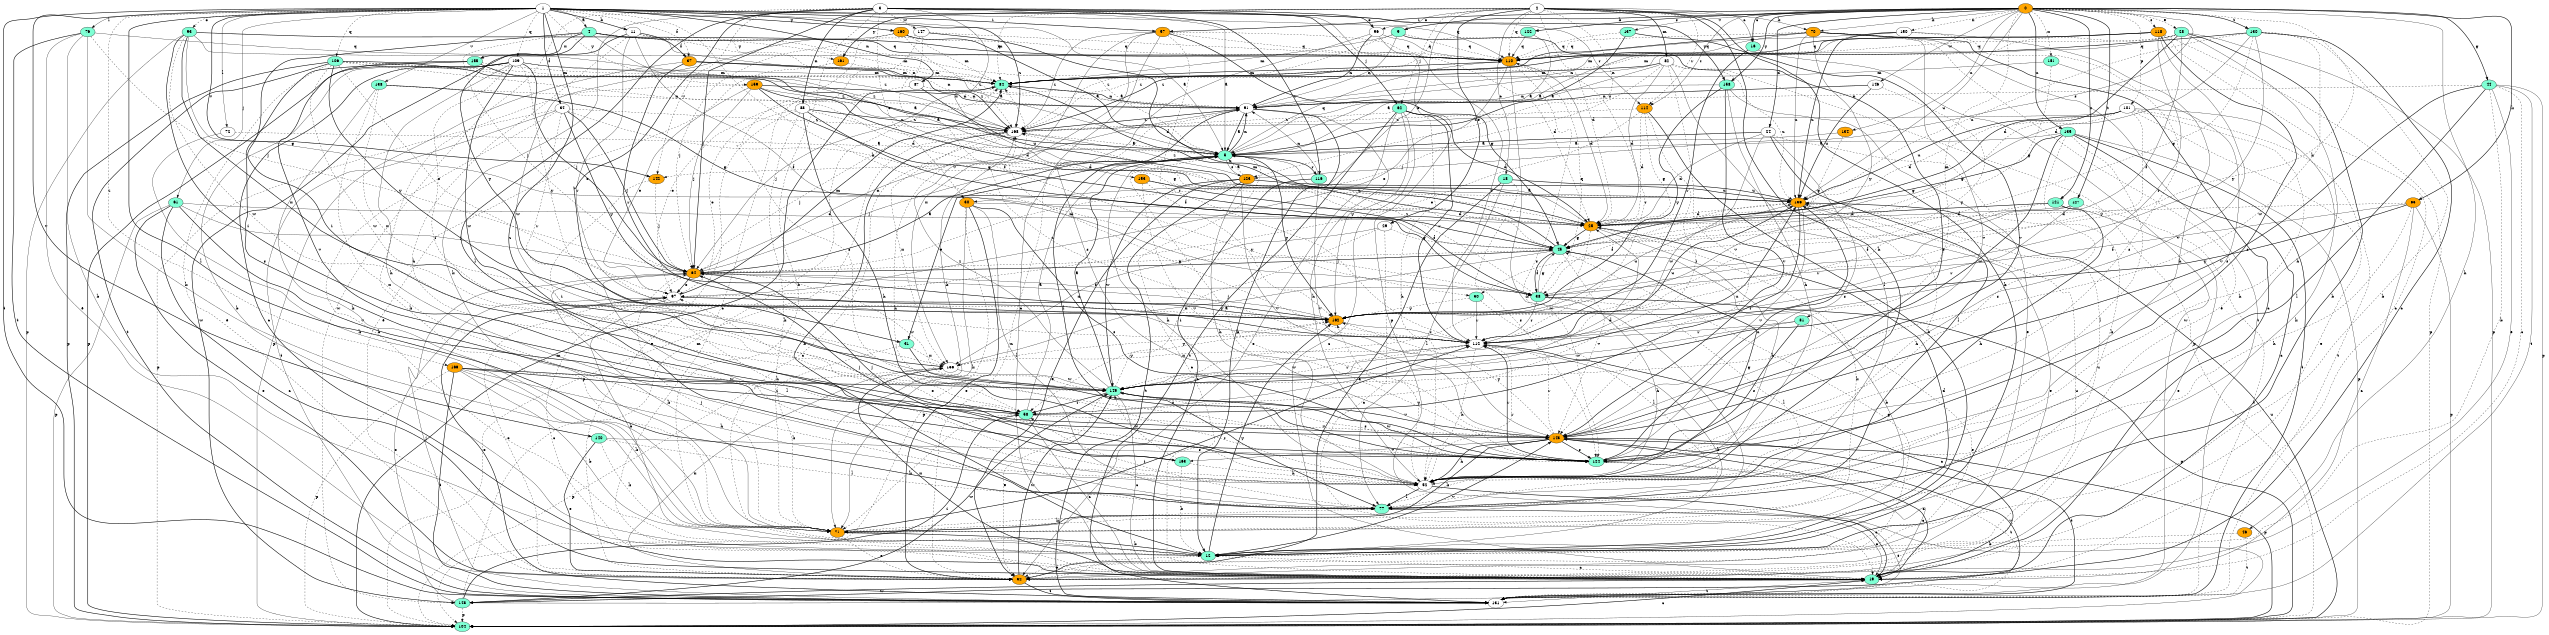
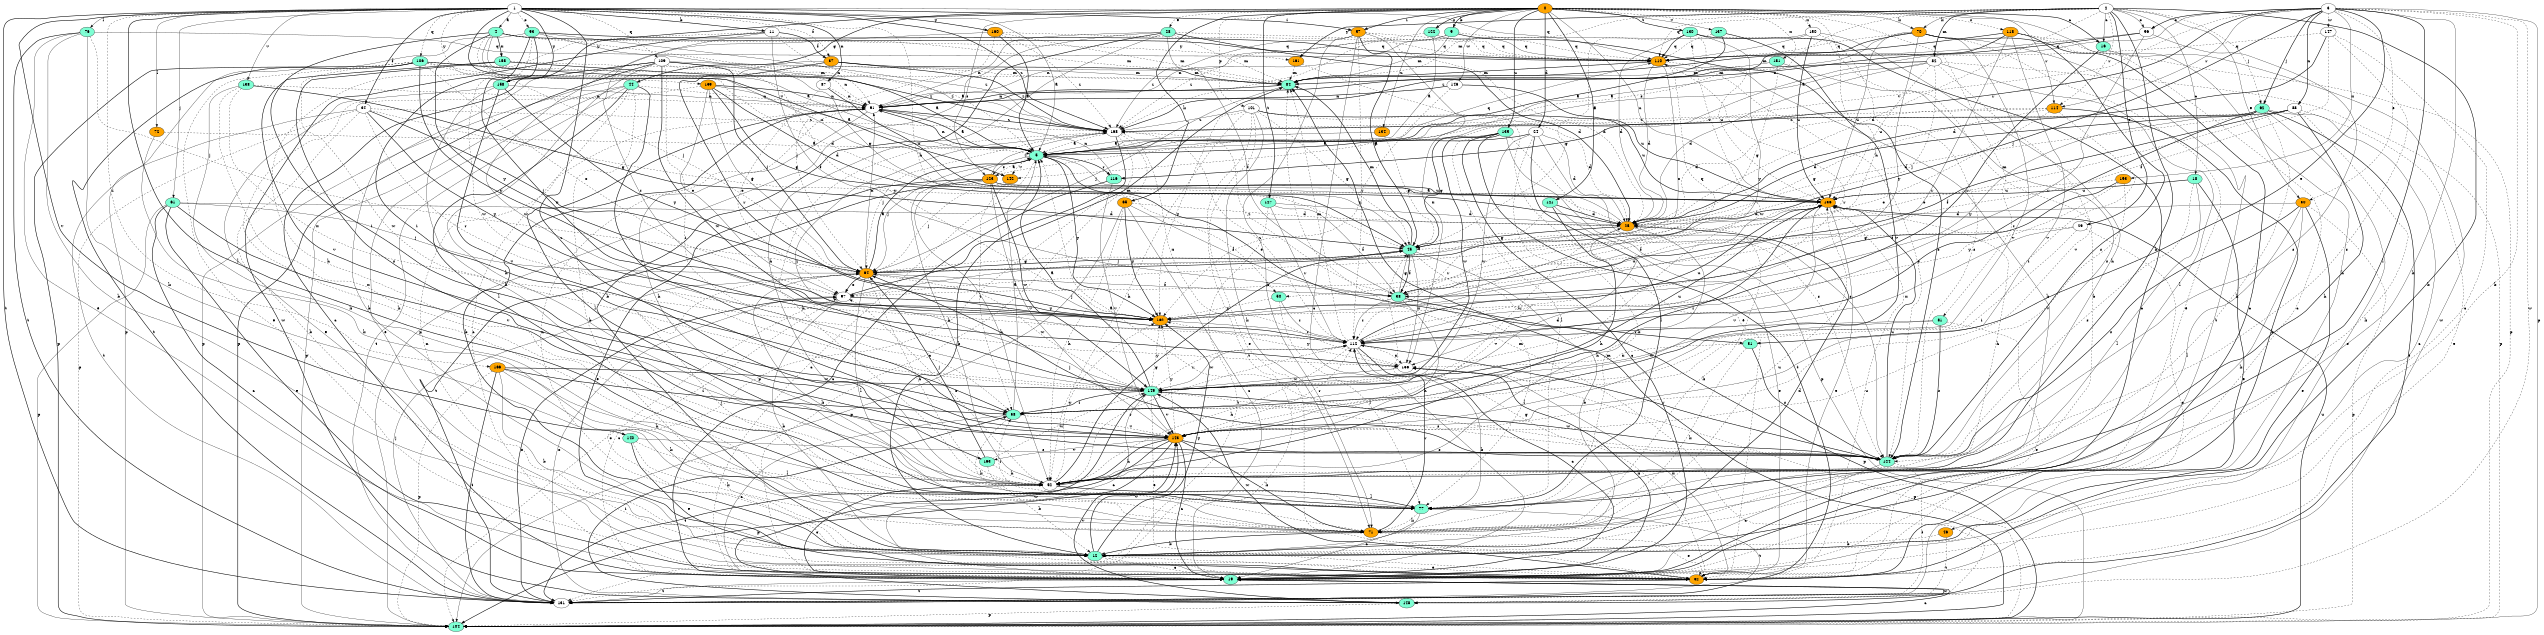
(228, 132) -> (157, 132)
none -> (584, 433)
